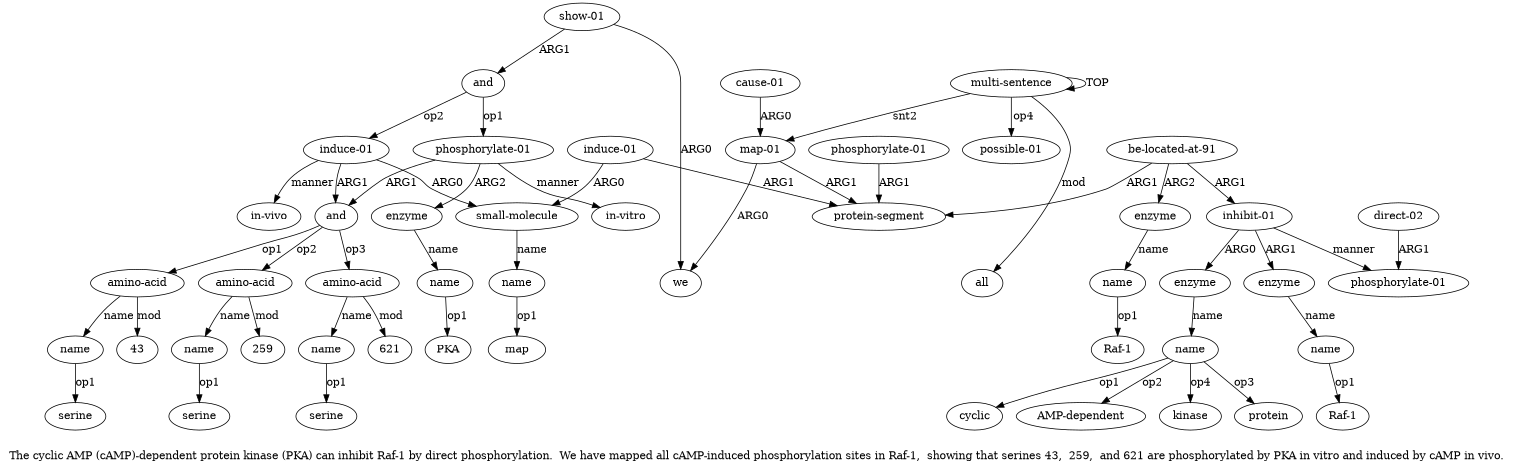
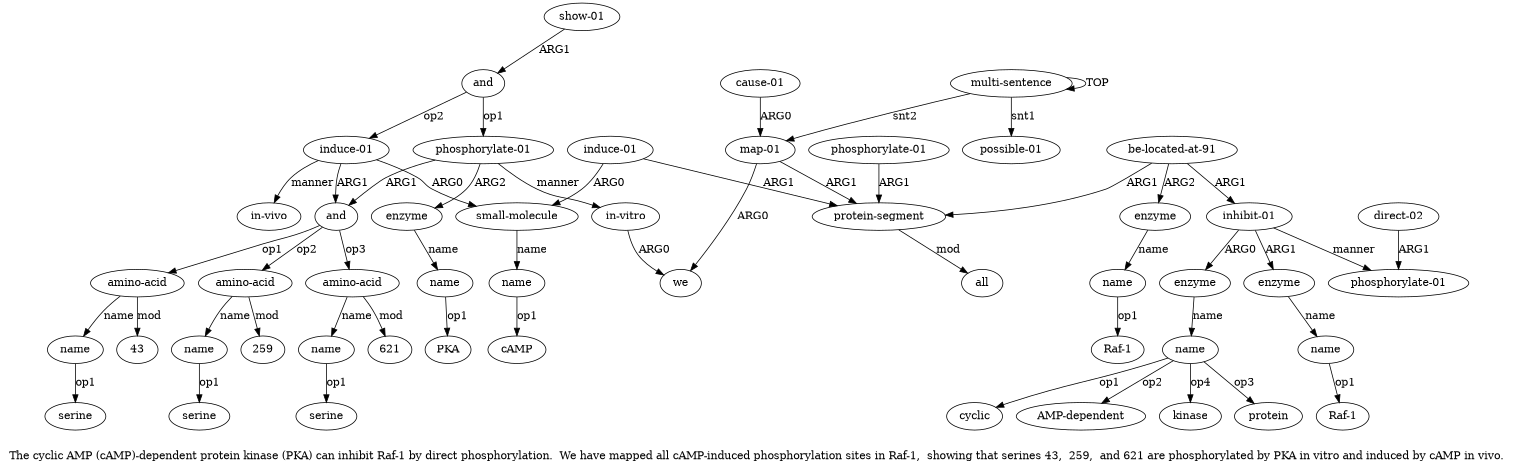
(1024, 117) -> (1024, 117)
(681, 125) -> (638, 254)
(1059, 183) -> (930, 249)
(517, 350) -> (517, 350)
